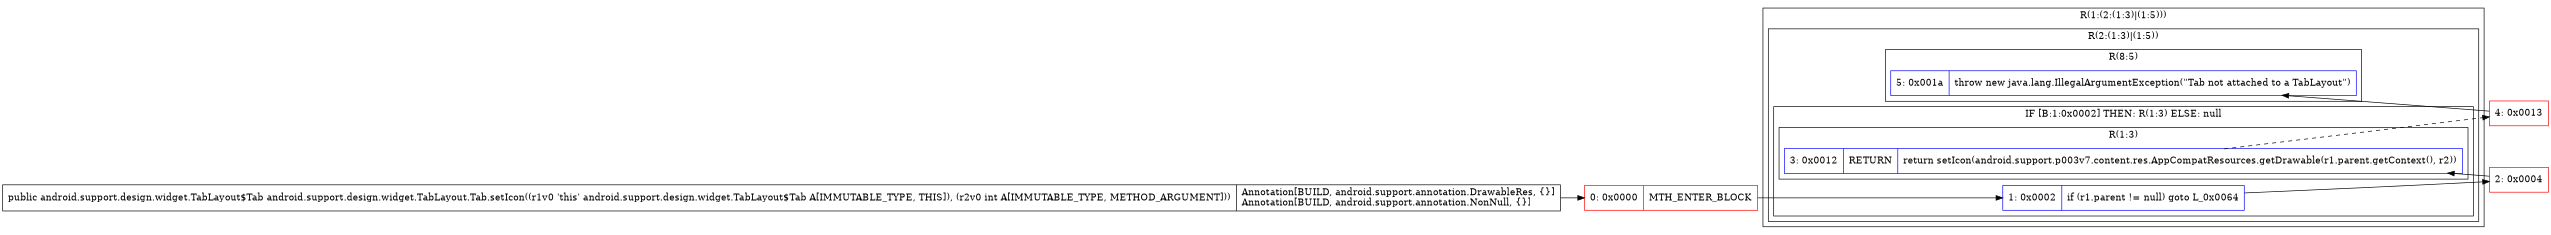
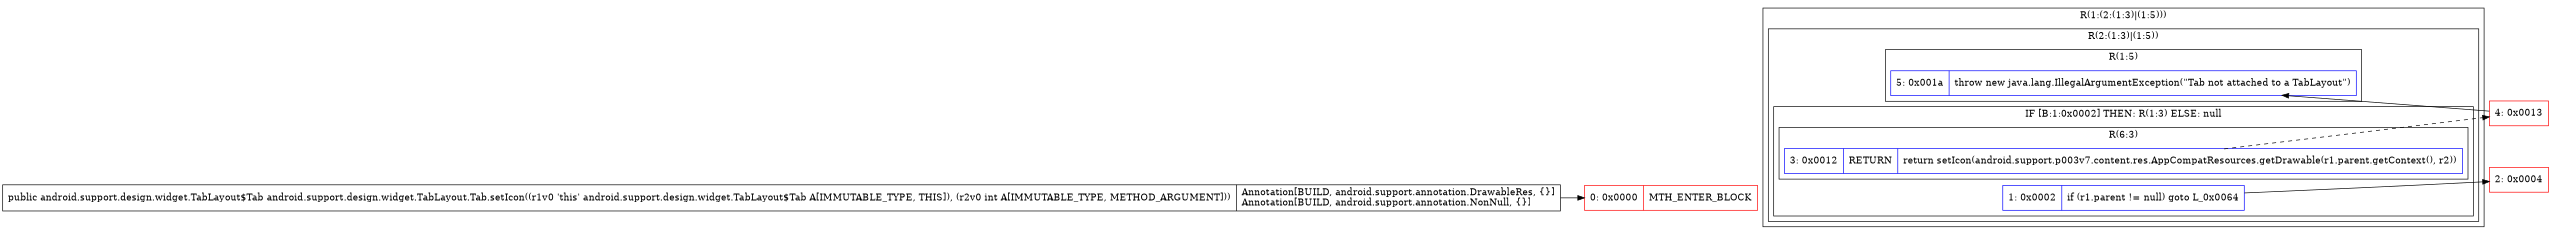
(2124, 57) -> (2124, 57)
(2124, 135) -> (2124, 135)
(2463, 174) -> none
(1877, 198) -> none
